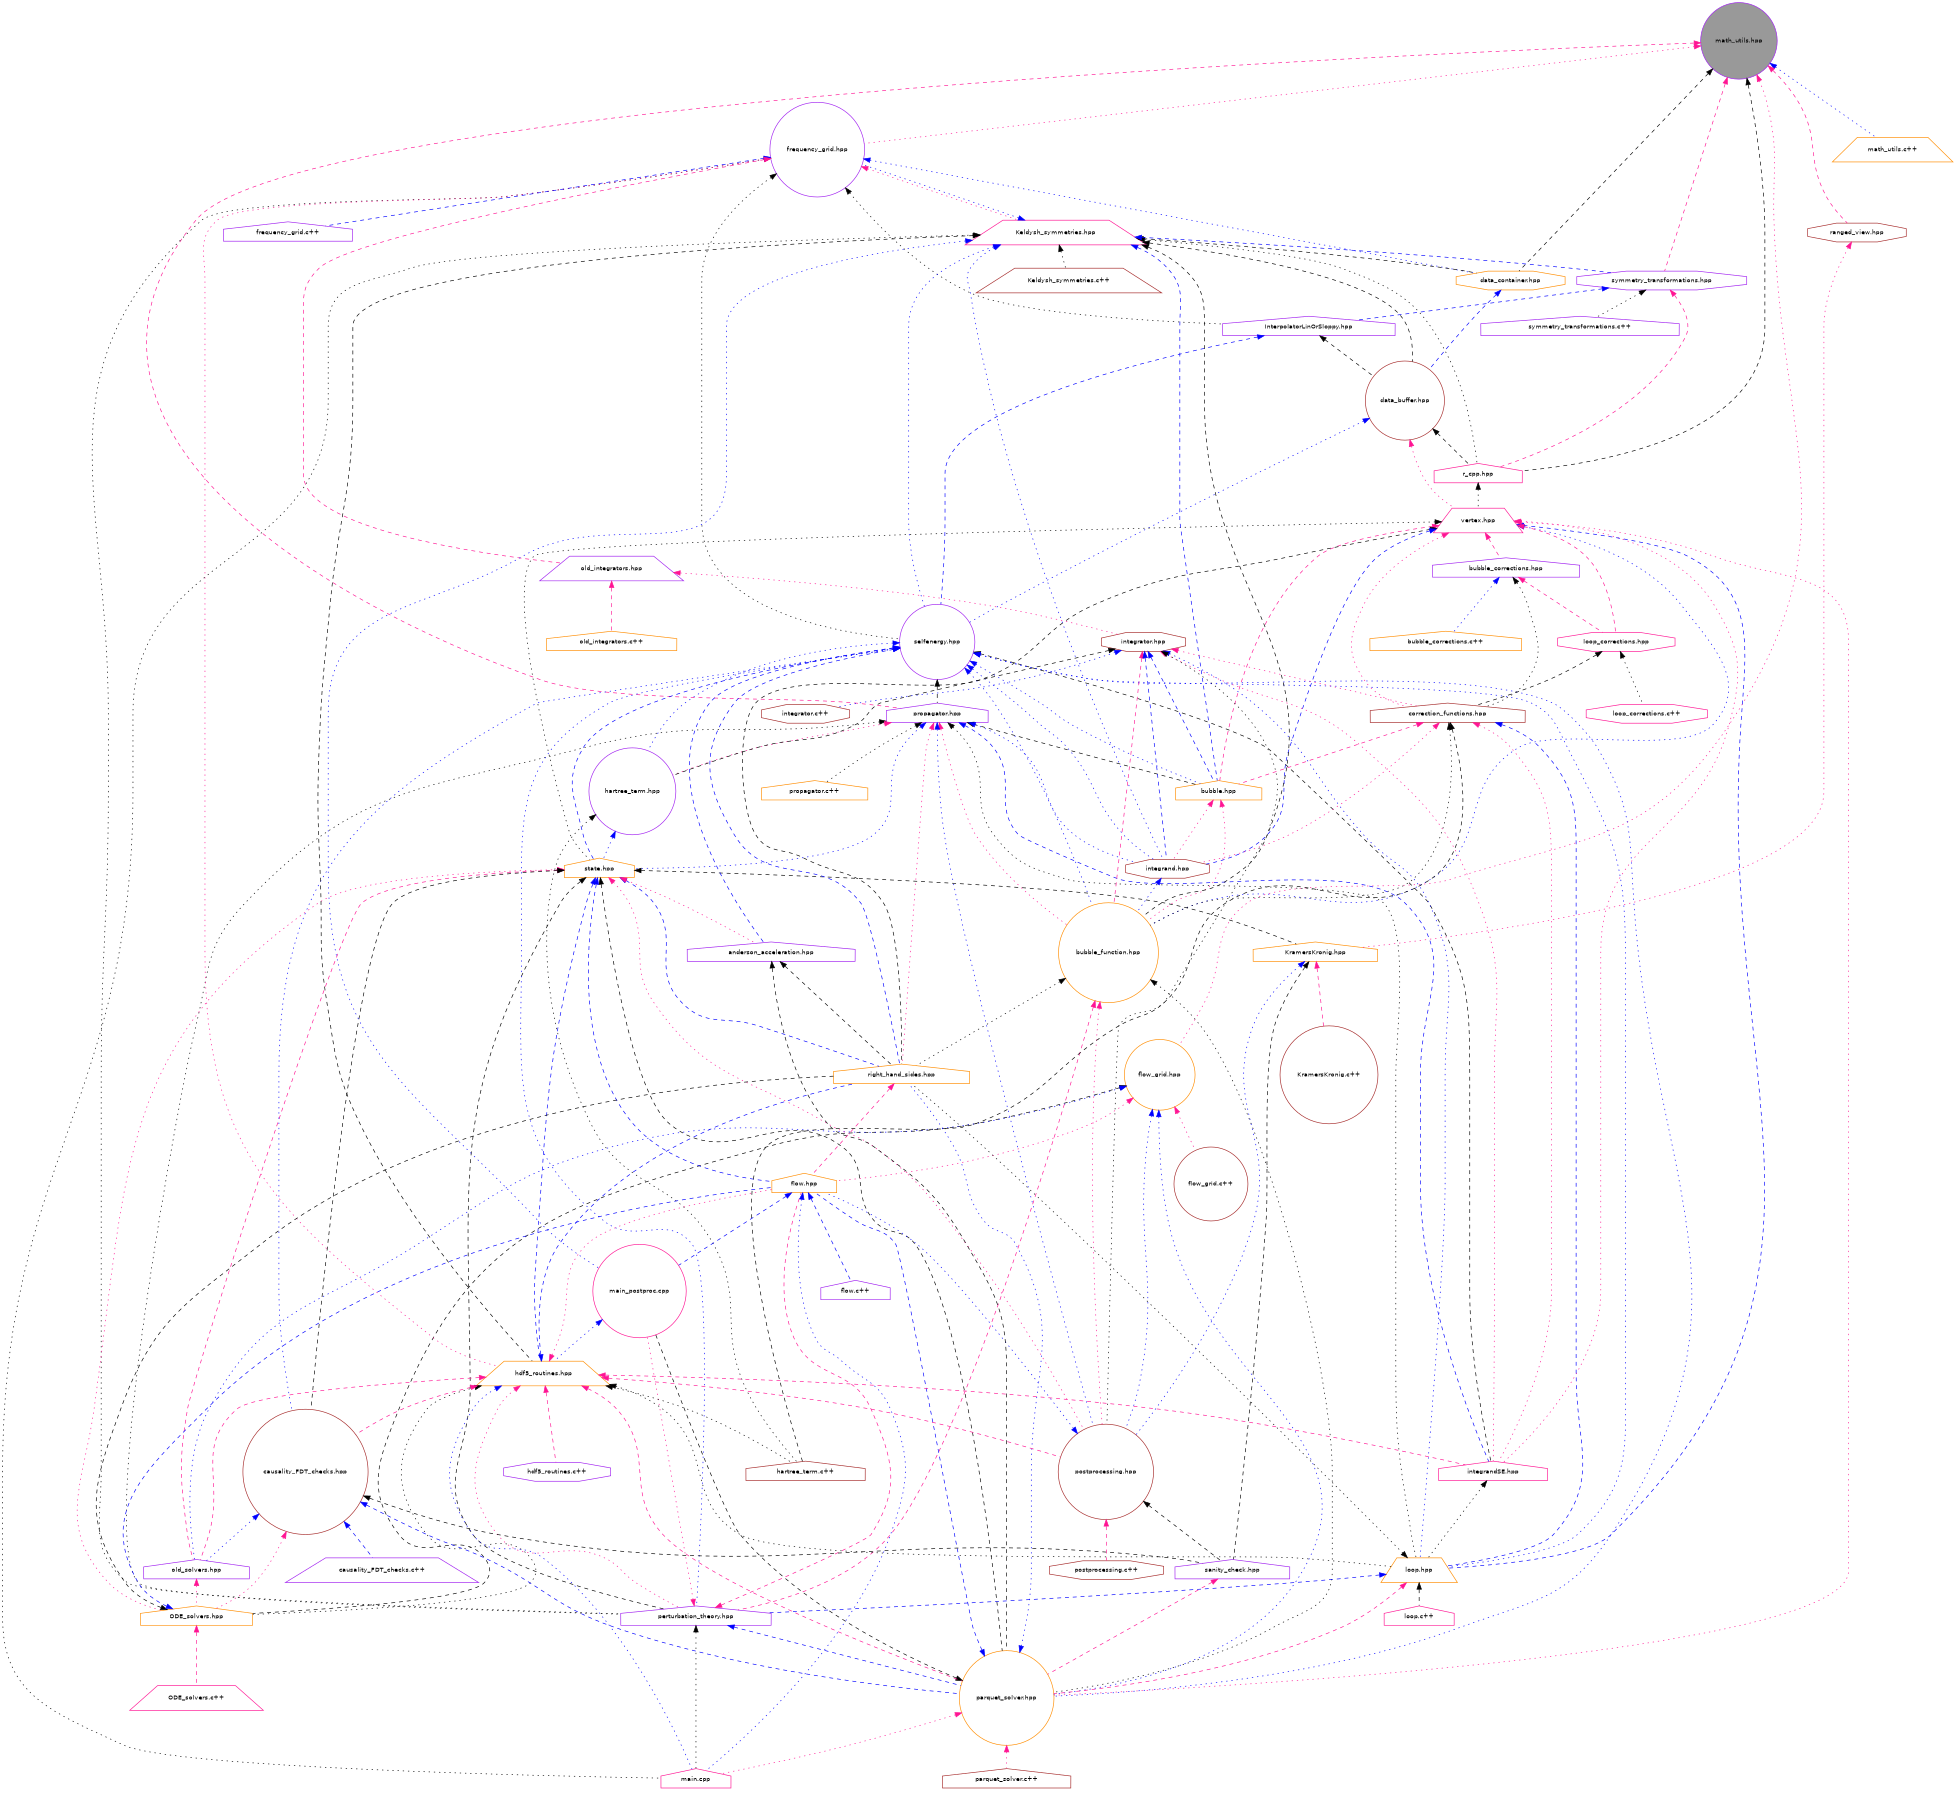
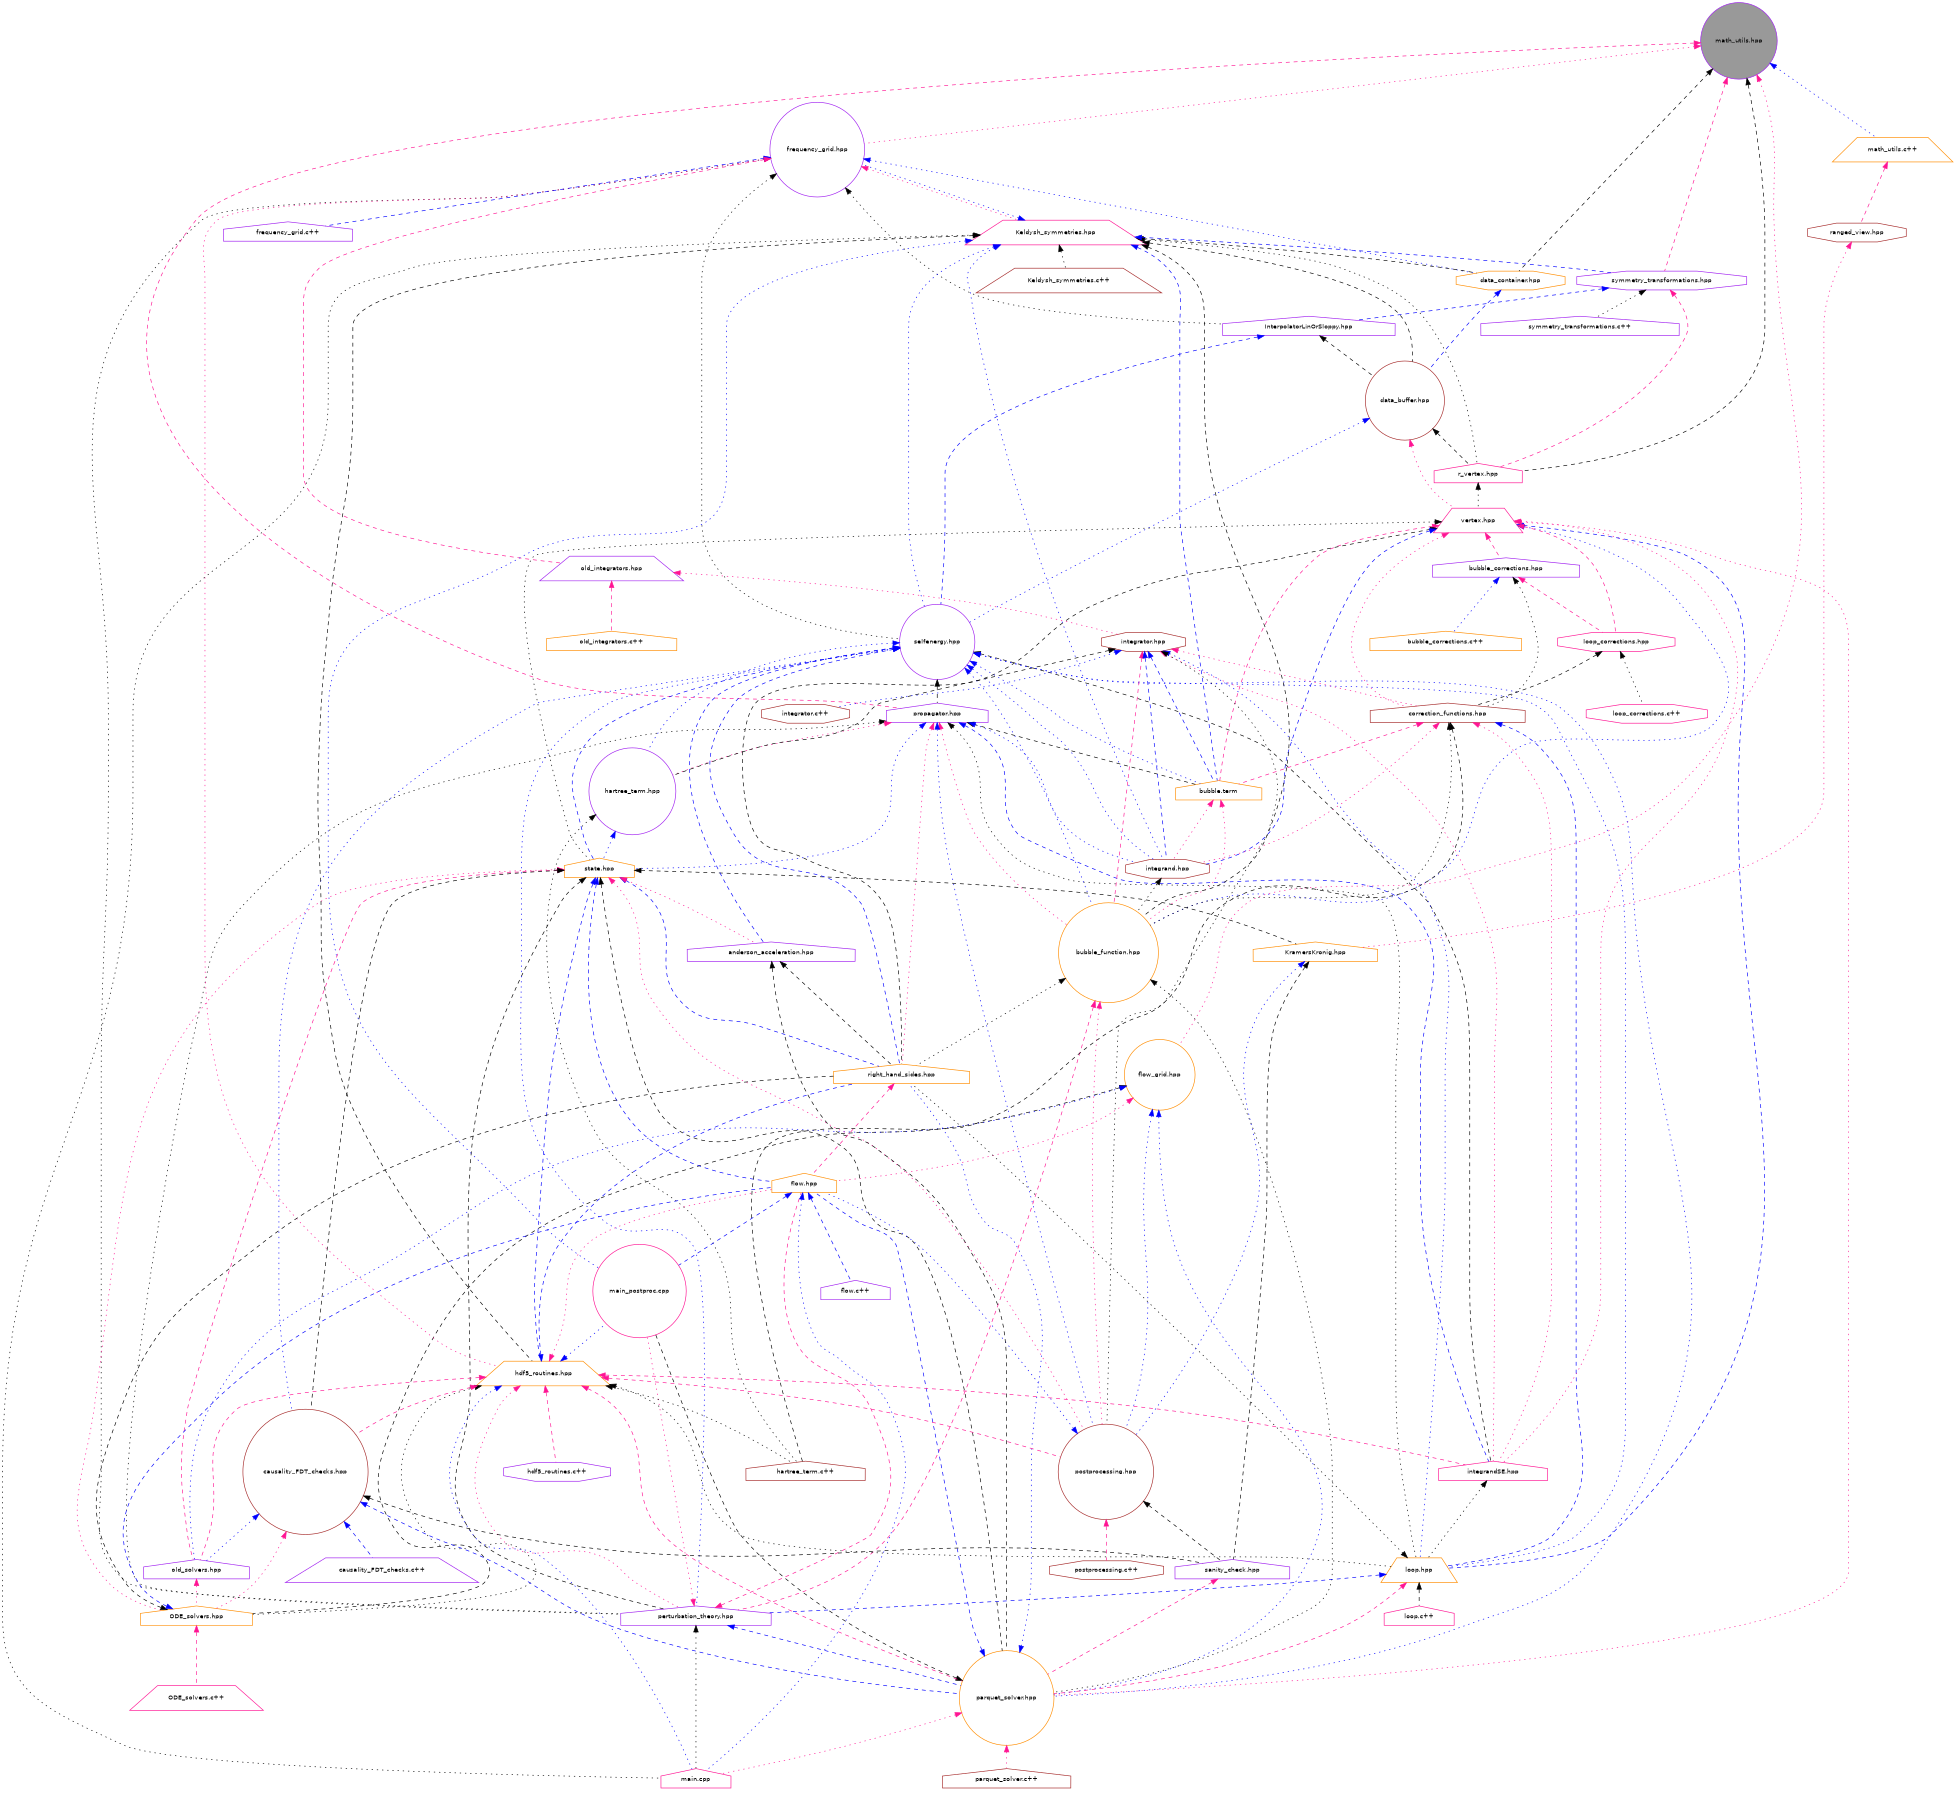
(1813, 146) -> (1873, 195)
(1478, 474) -> (1478, 474)
(815, 791) -> none
(1219, 791) -> (1219, 791)
(1148, 896) -> (1148, 896)
(1329, 1075) -> none
(1211, 1184) -> none
(575, 1342) -> (586, 1341)
